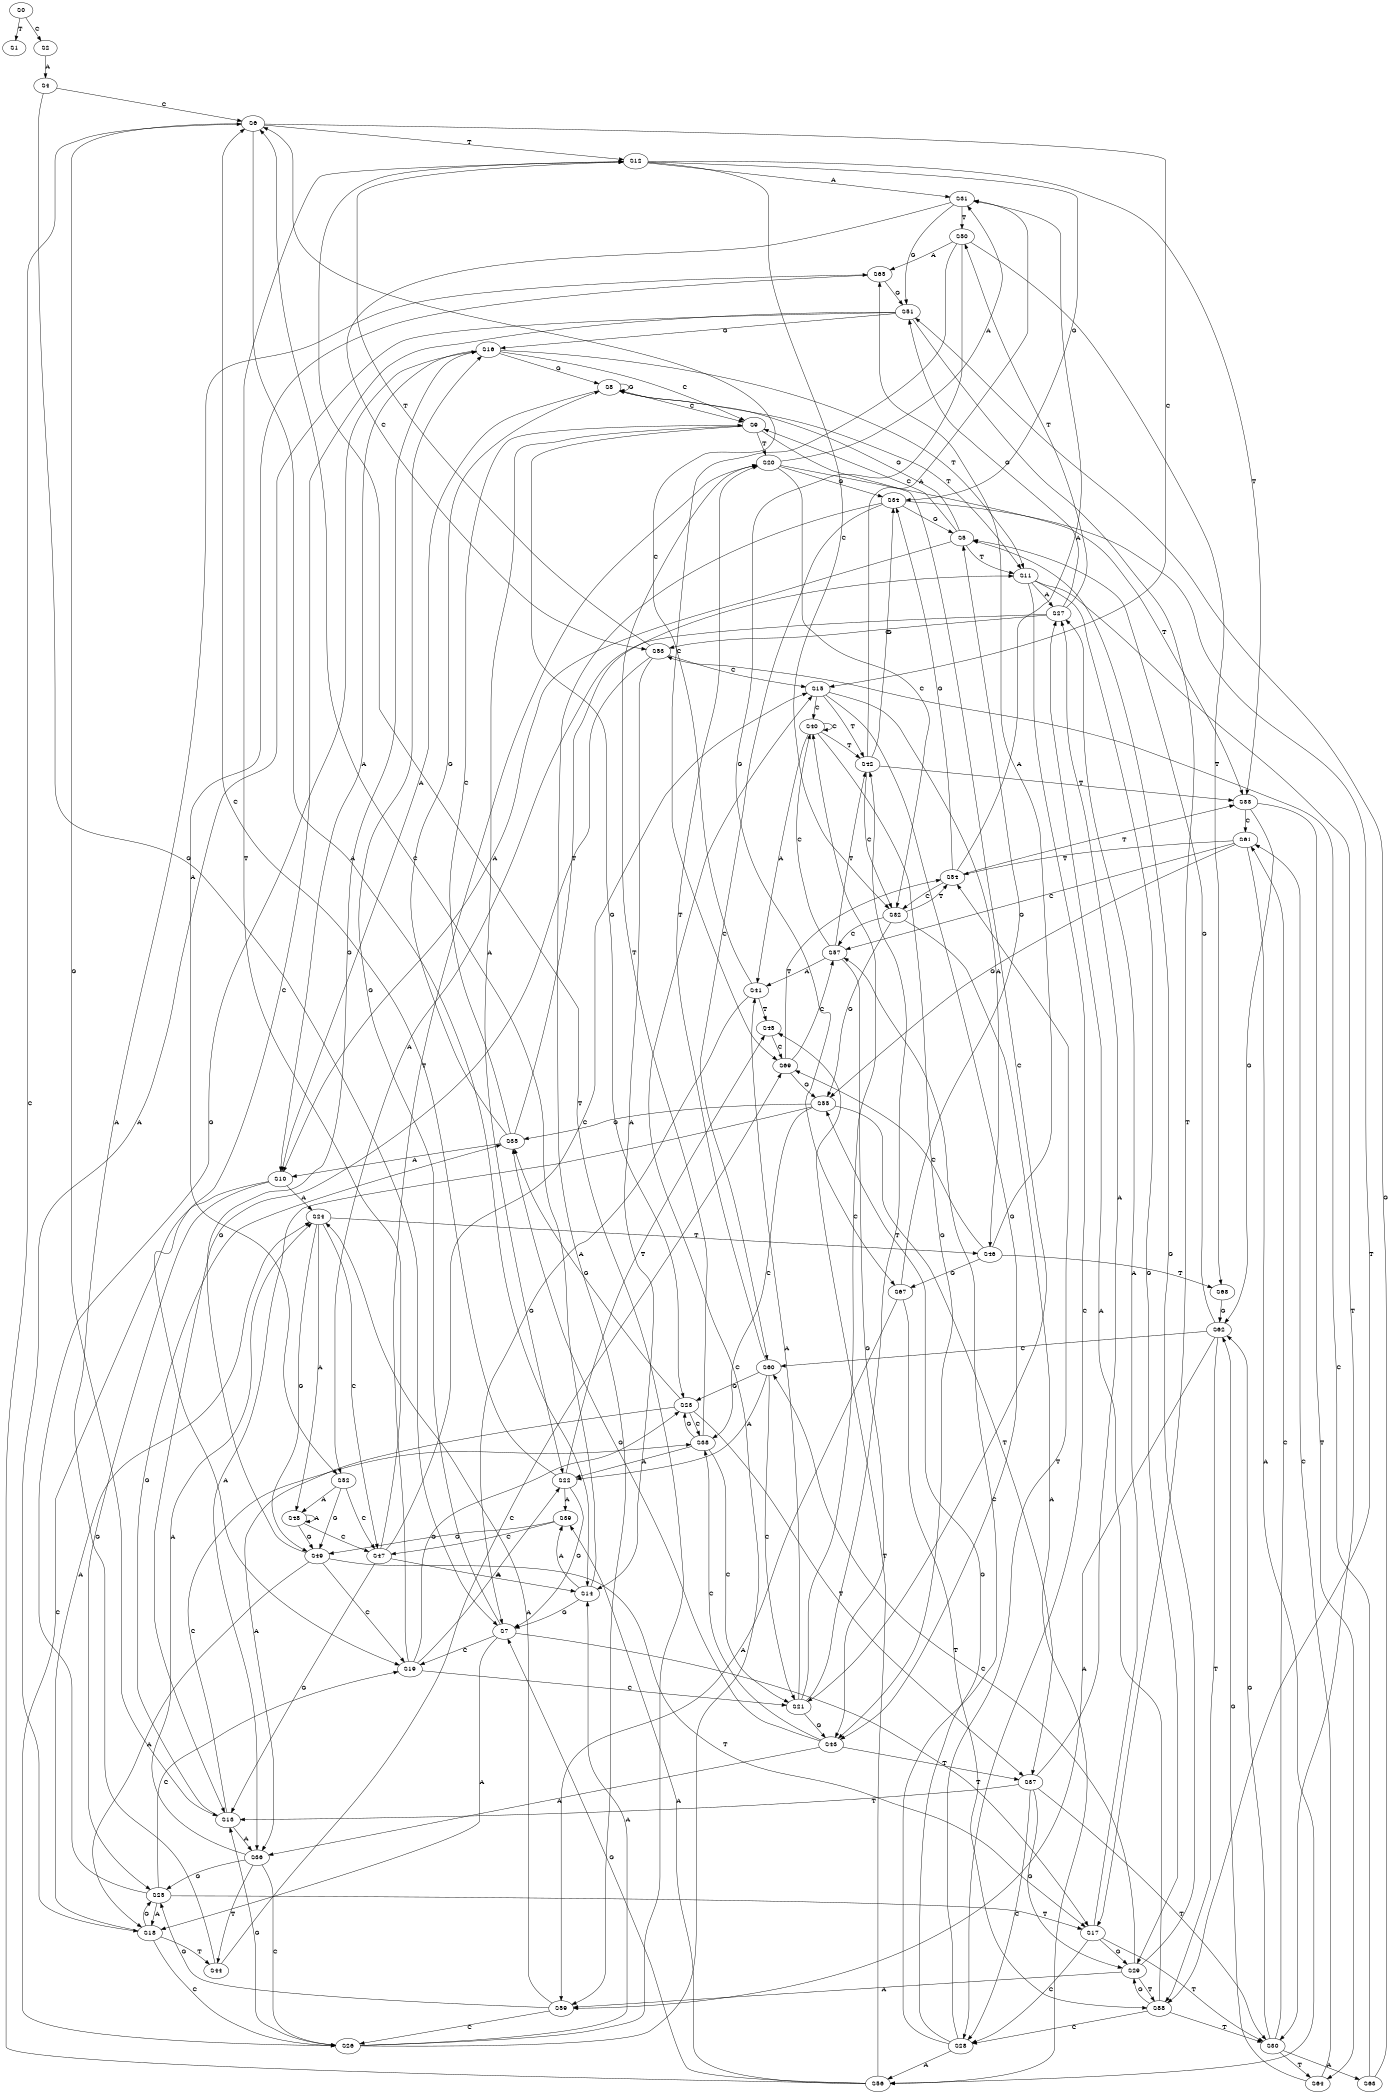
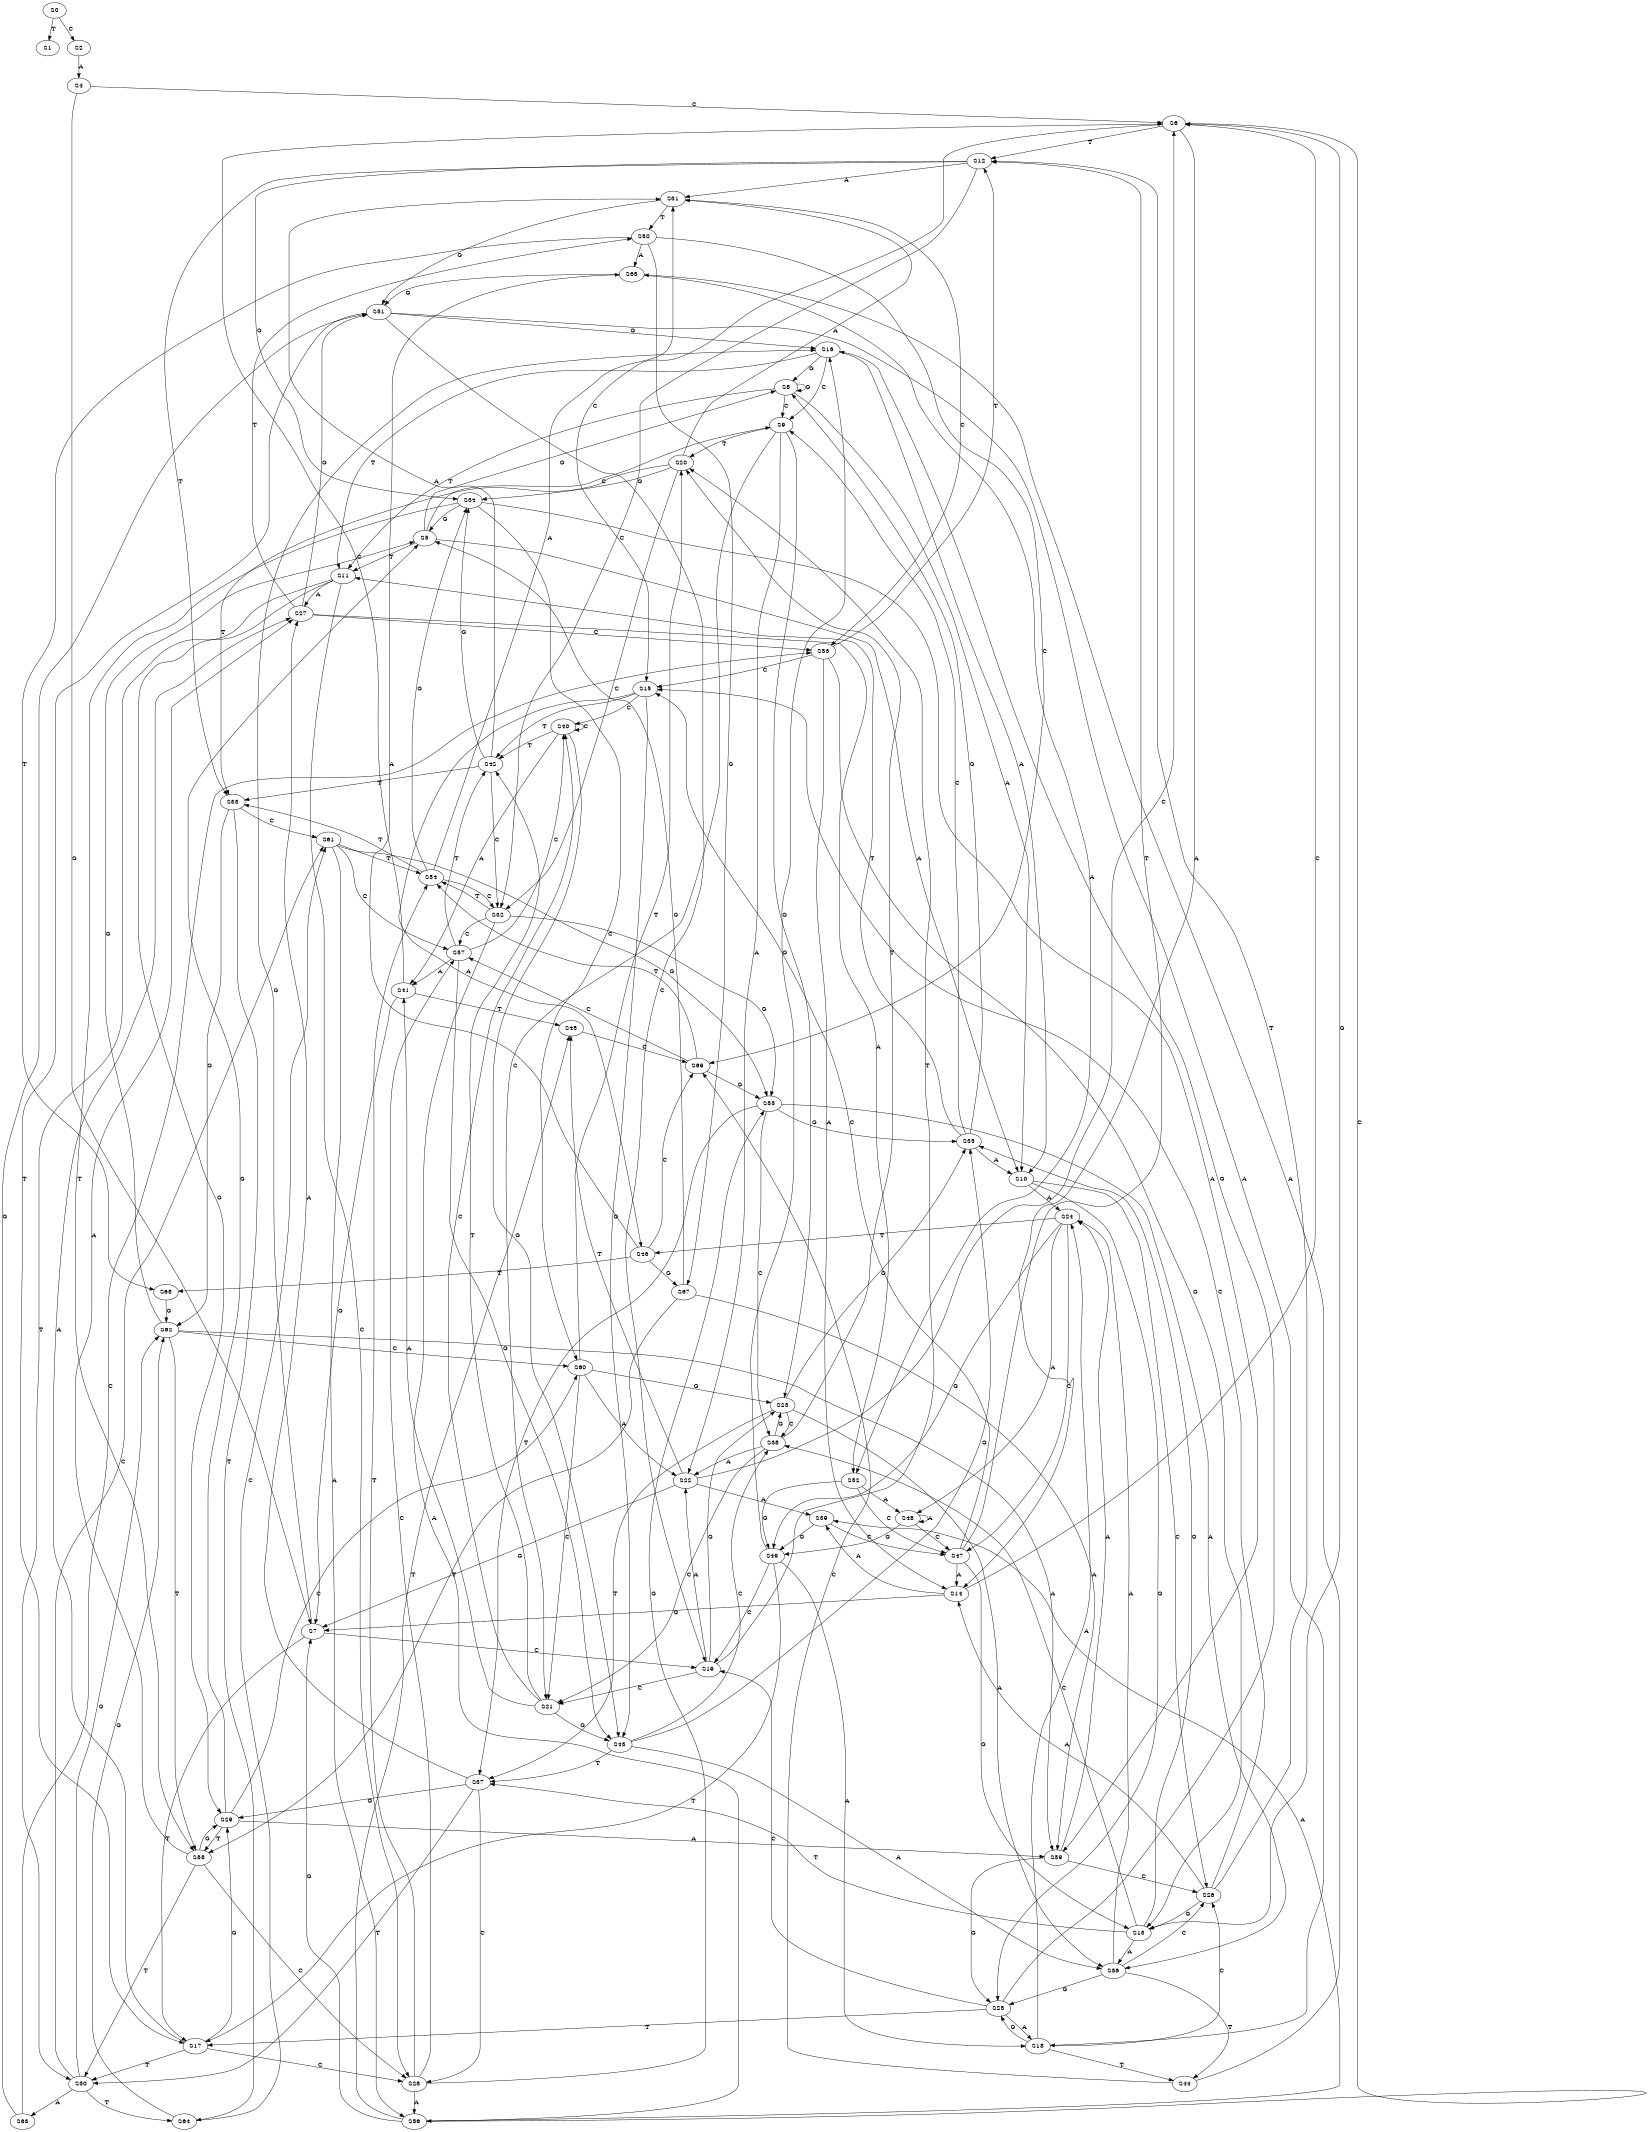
(632, 1811) -> (808, 1861)
(414, 1851) -> none
